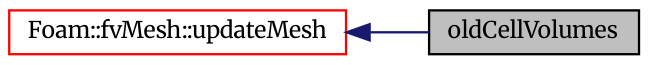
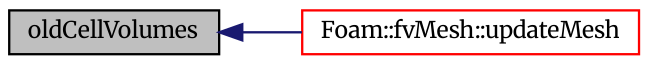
(400, 32) -> (272, 32)
